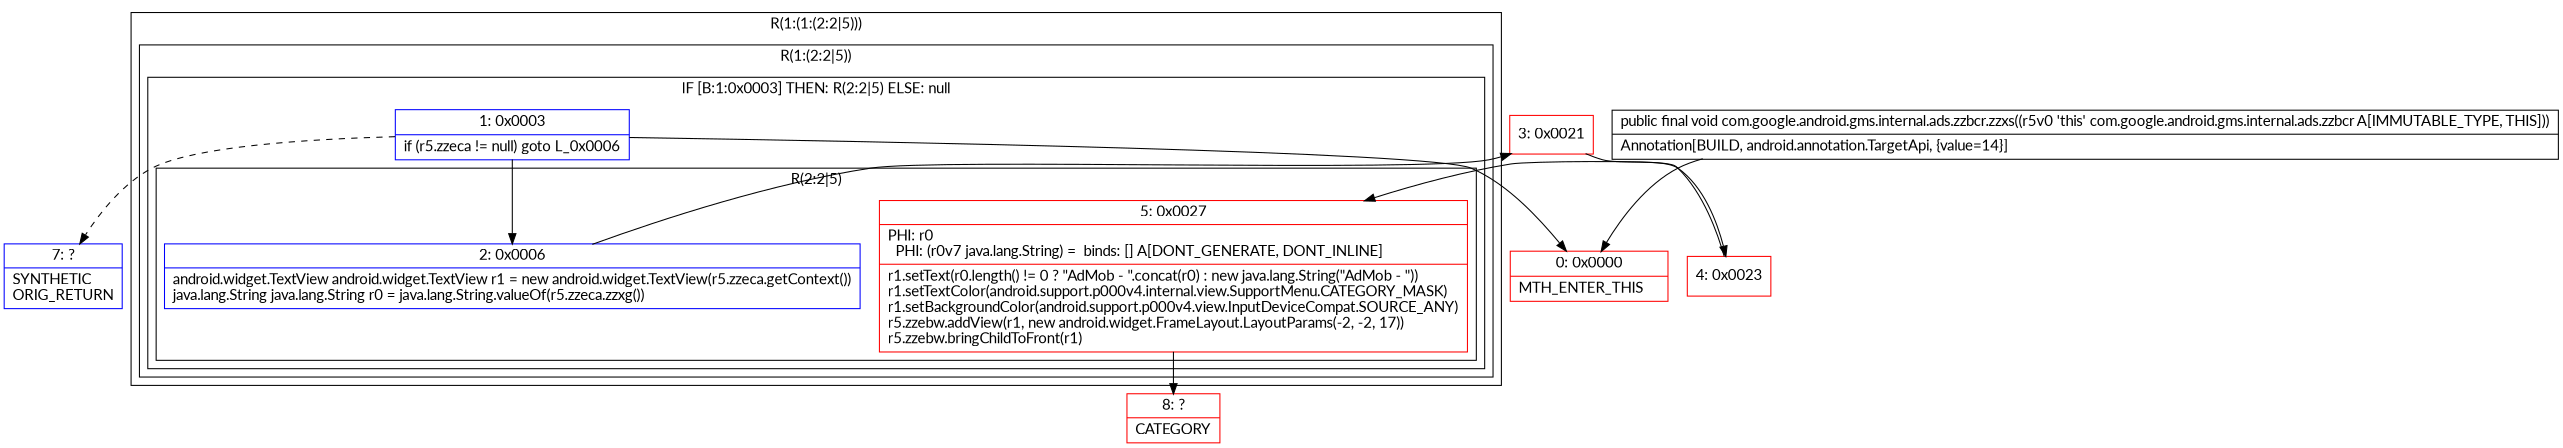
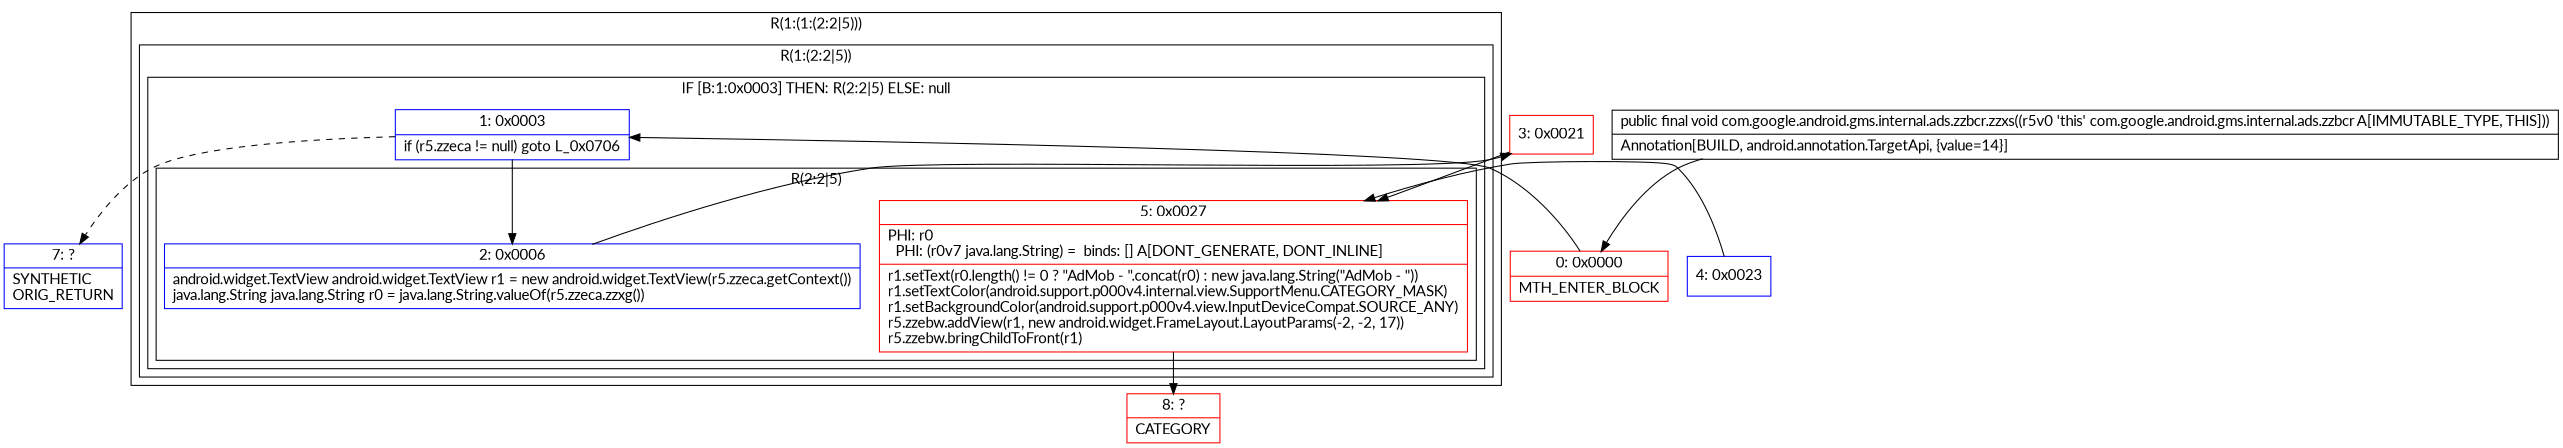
(512, 147) -> (512, 147)
(1109, 148) -> (1127, 148)
(1677, 168) -> (1449, 175)
(1729, 276) -> (1729, 276)
(1581, 288) -> (1589, 288)
